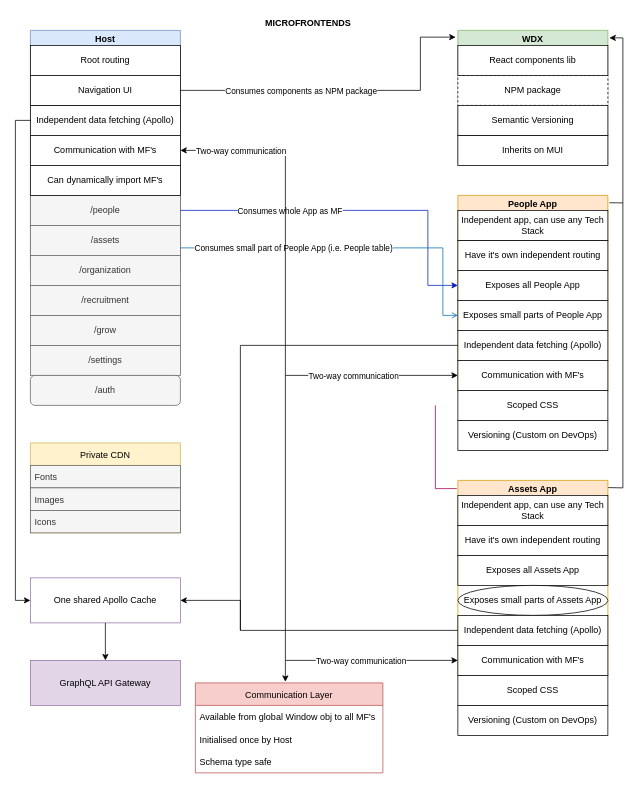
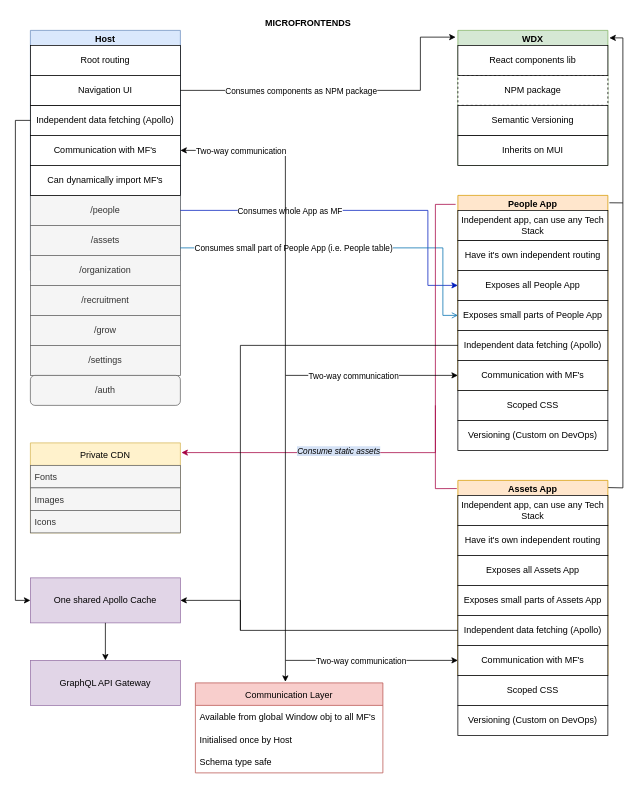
none -> (309, 453)
(105, 600) -> (105, 600)
(533, 600) -> (533, 600)
